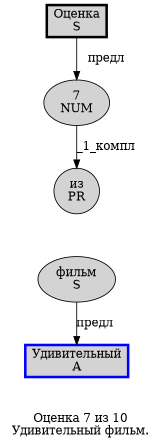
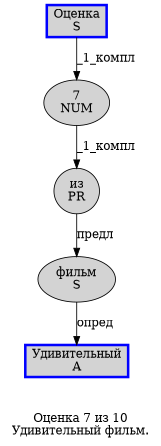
(77, 21) -> (77, 21)
(106, 59) -> (106, 59)
none -> (77, 231)
(95, 323) -> (95, 323)
